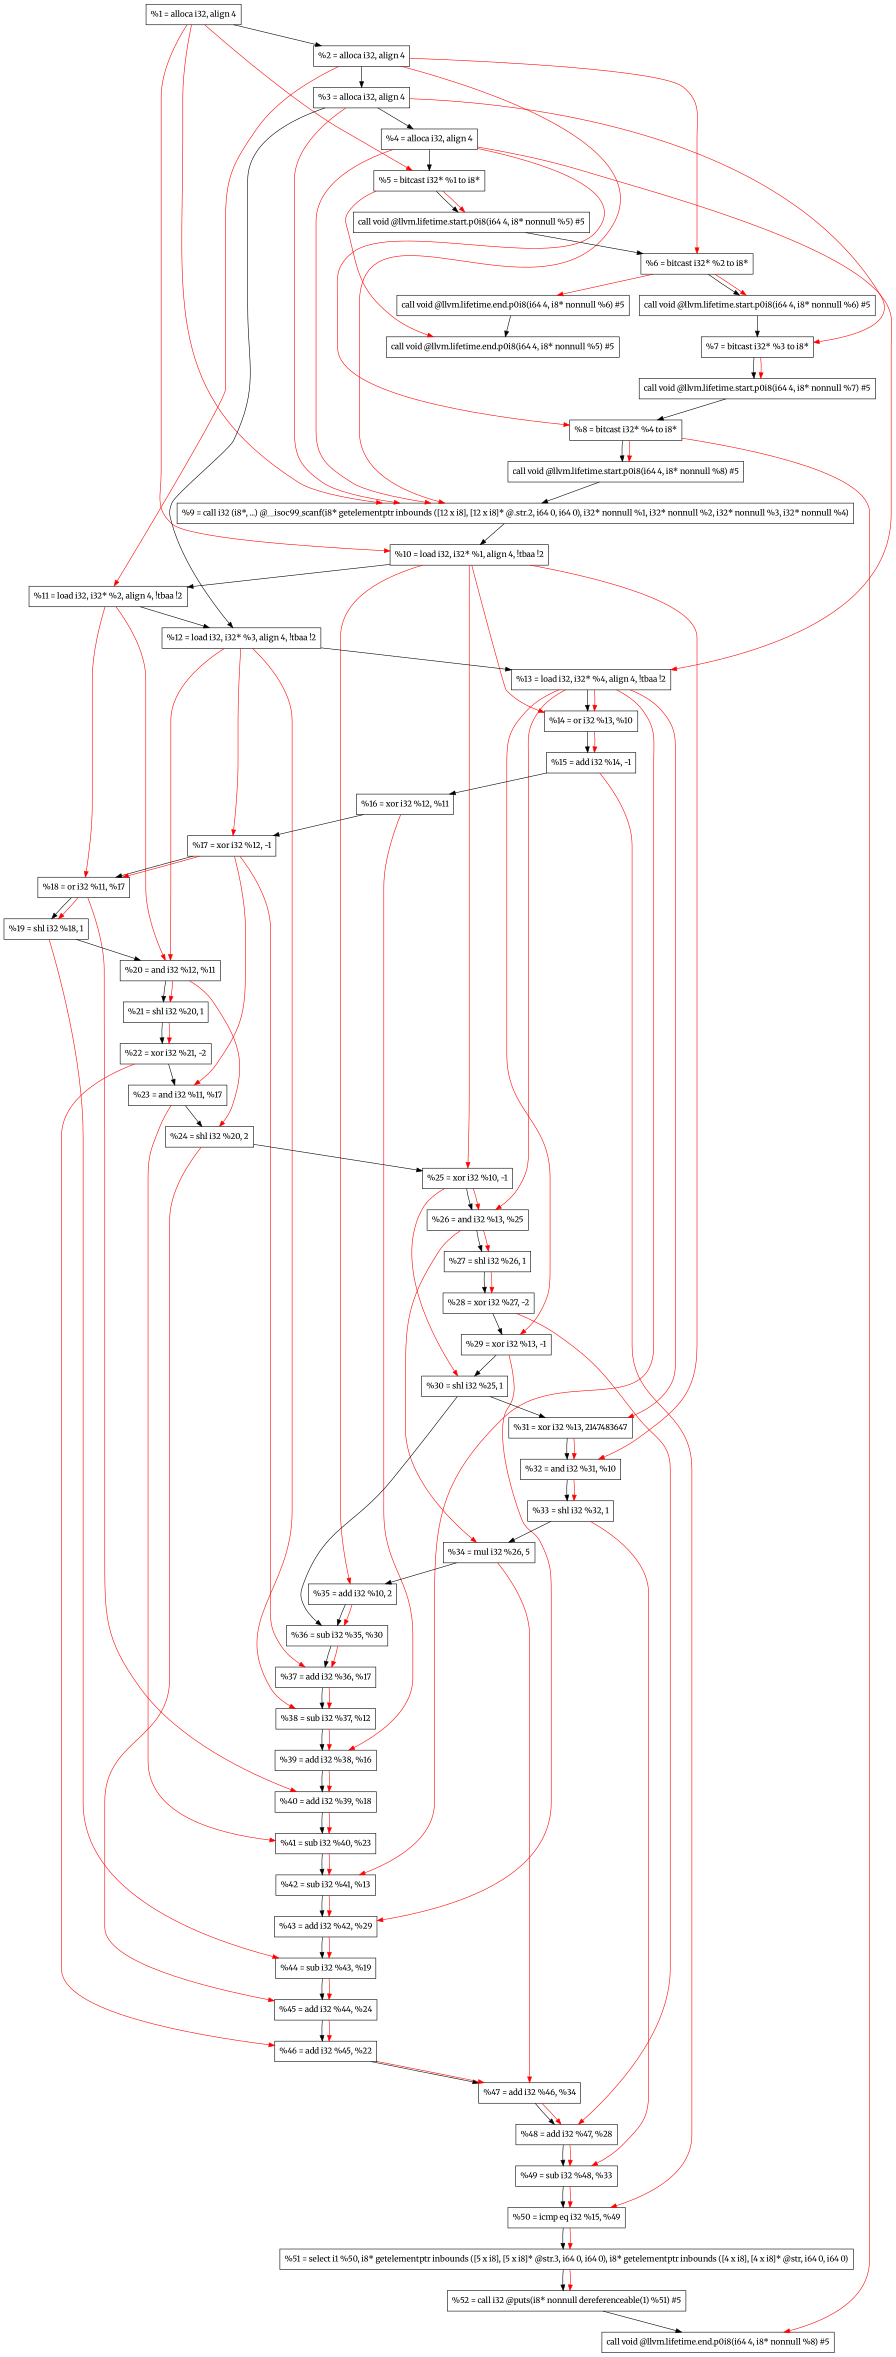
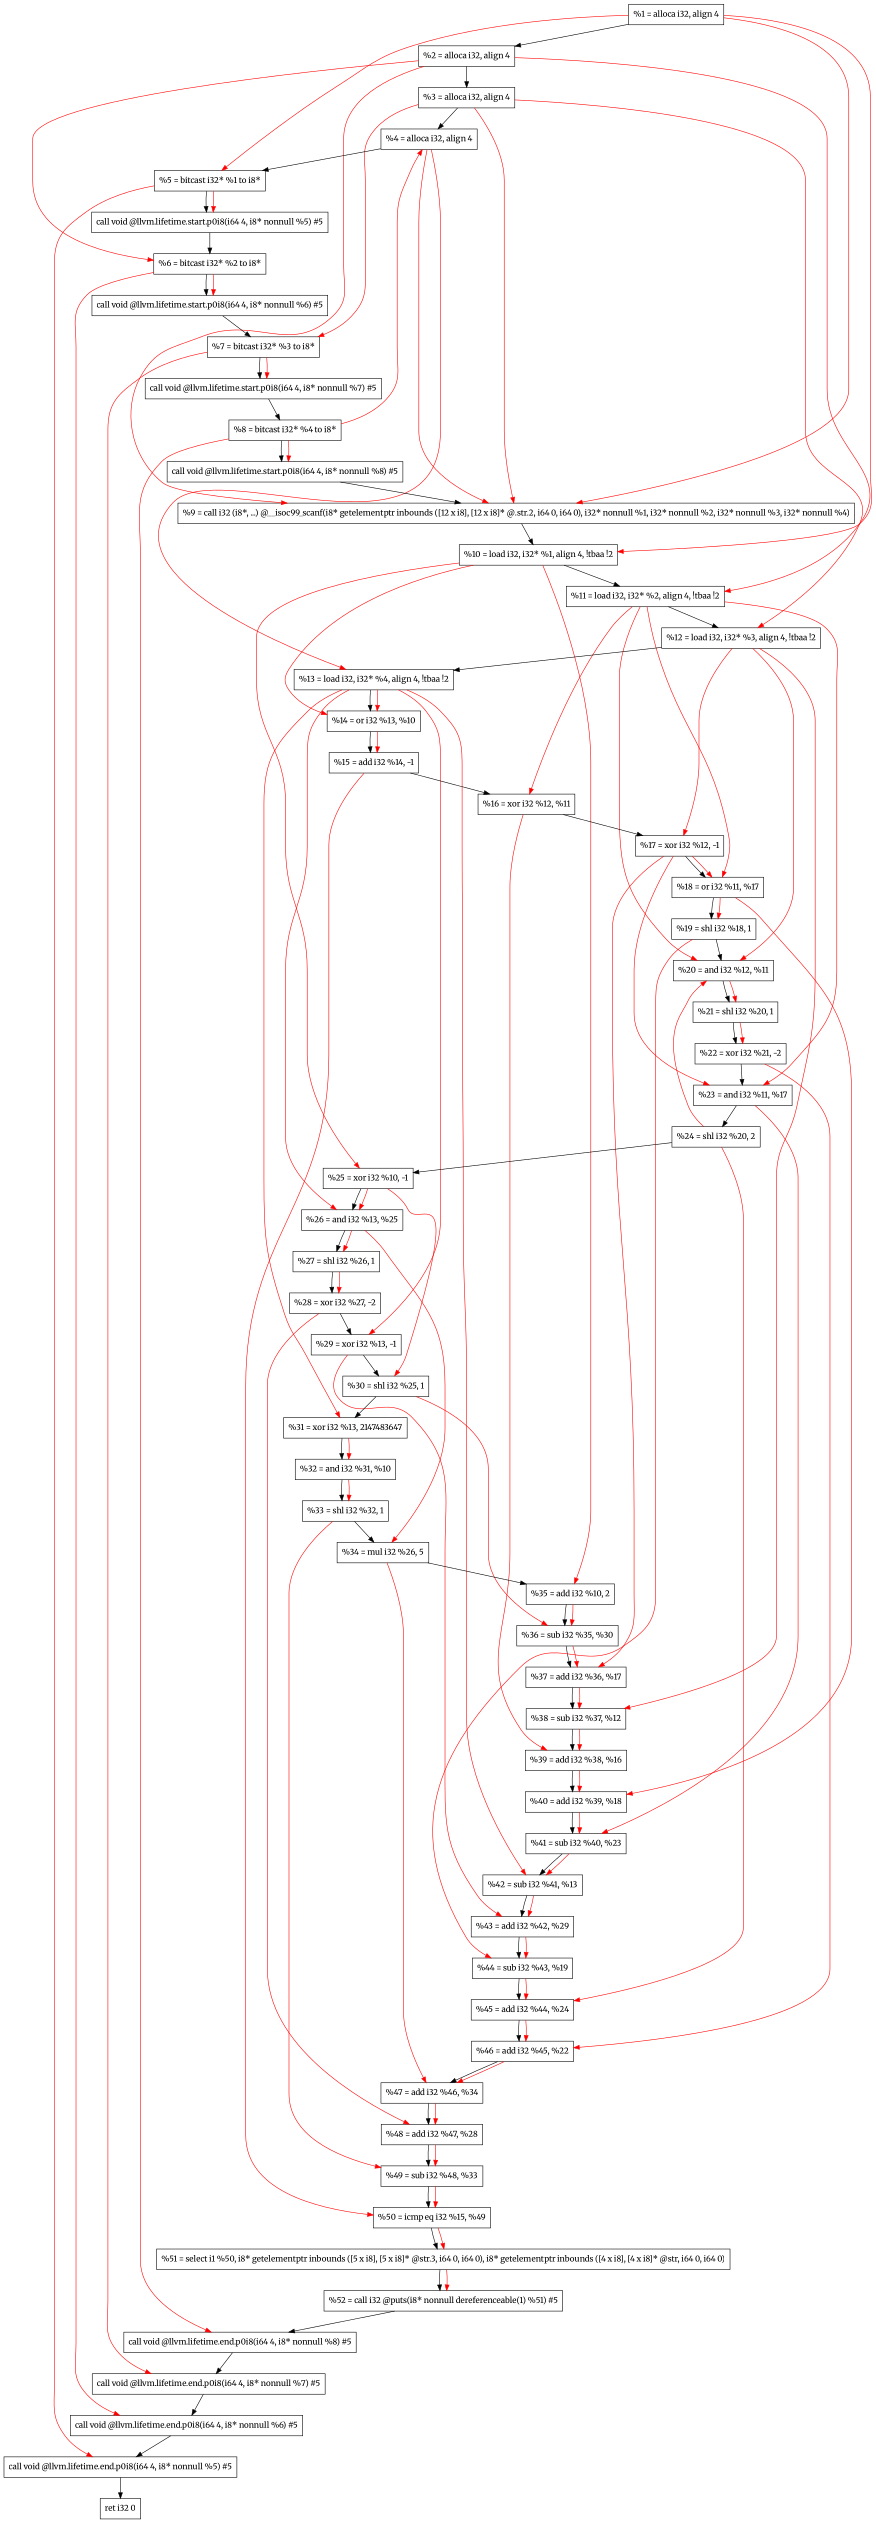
(386, 243) -> (397, 302)
(250, 368) -> (805, 277)
none -> (572, 692)
none -> (837, 813)
(697, 975) -> none
(236, 1045) -> (674, 1055)
(366, 1507) -> (488, 1503)
none -> (209, 2384)
none -> (120, 2509)
